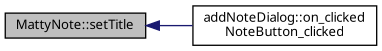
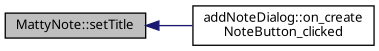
(285, 26) -> (284, 26)
